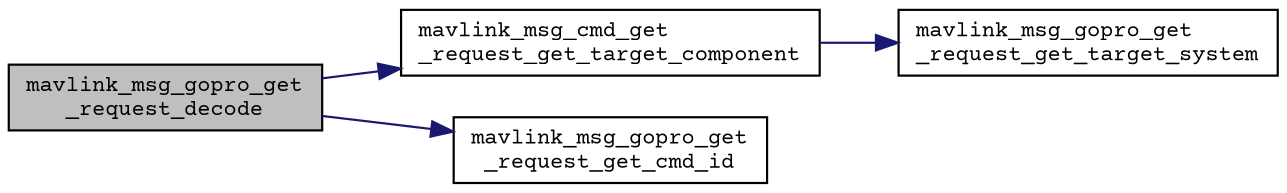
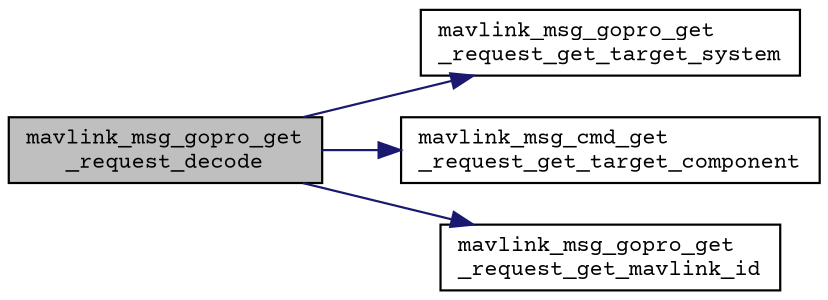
(848, 43) -> (377, 99)
(610, 150) -> (610, 258)
